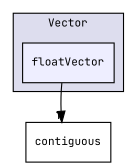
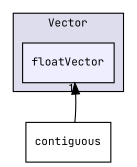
(61, 99) -> (76, 108)
